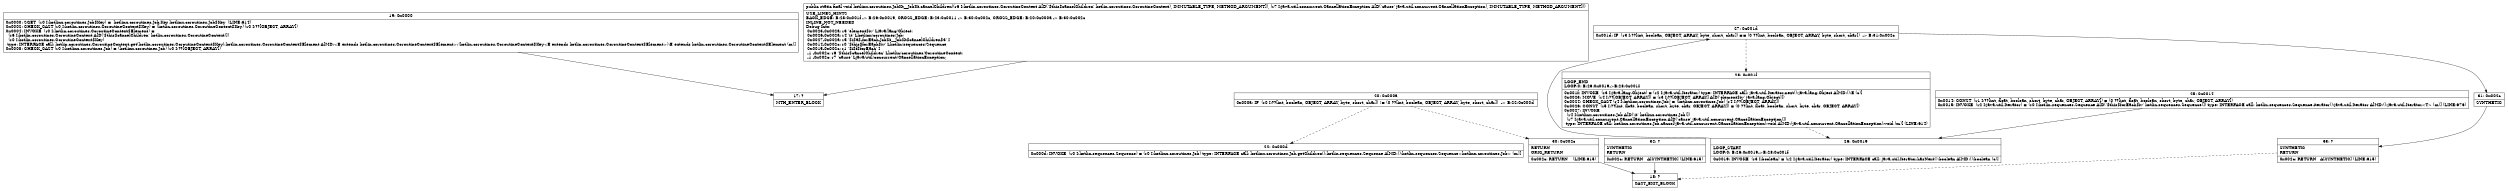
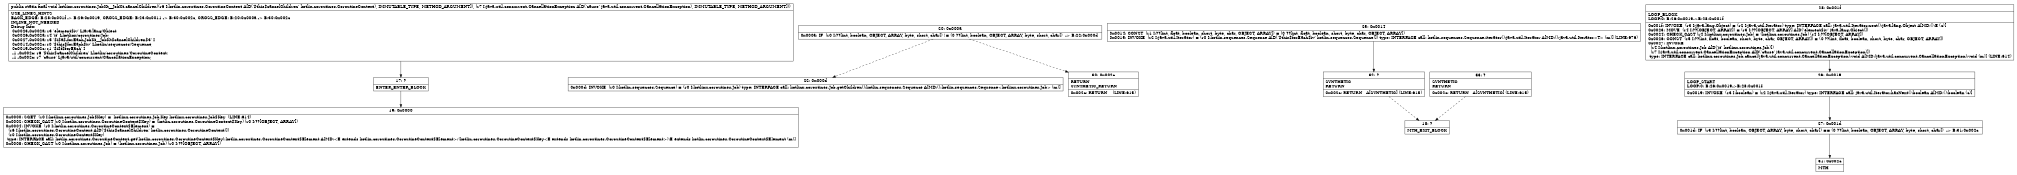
(1746, 54) -> none
(644, 73) -> (401, 98)
(1576, 82) -> (1663, 15)
(799, 103) -> (401, 87)
(2489, 103) -> (1824, 168)
(2042, 123) -> (1374, 55)
(1816, 132) -> (1830, 65)
(2440, 138) -> none
(1547, 153) -> (1094, 86)
(1615, 167) -> none
(1655, 167) -> (1403, 108)
(1655, 184) -> (1427, 131)
